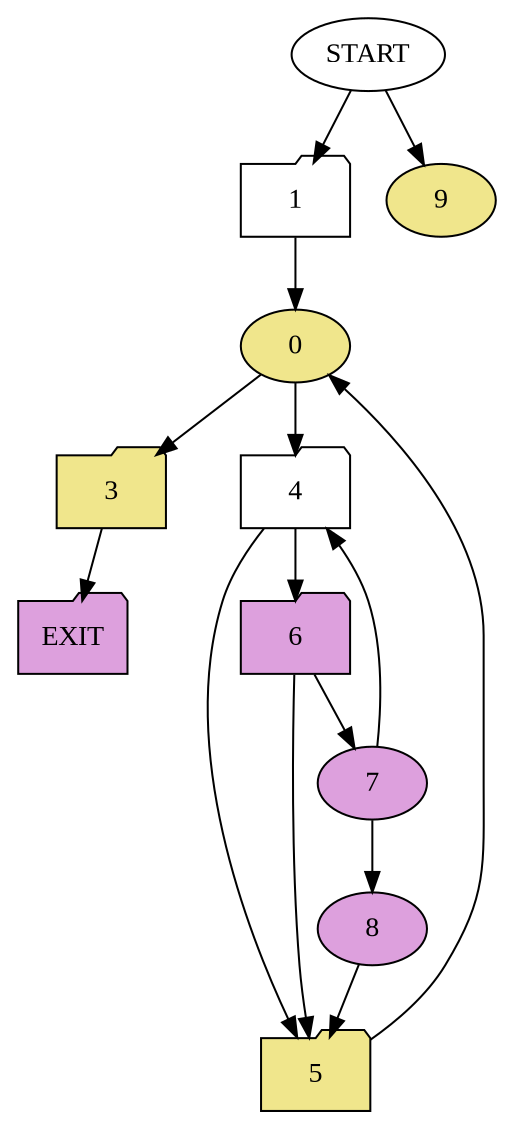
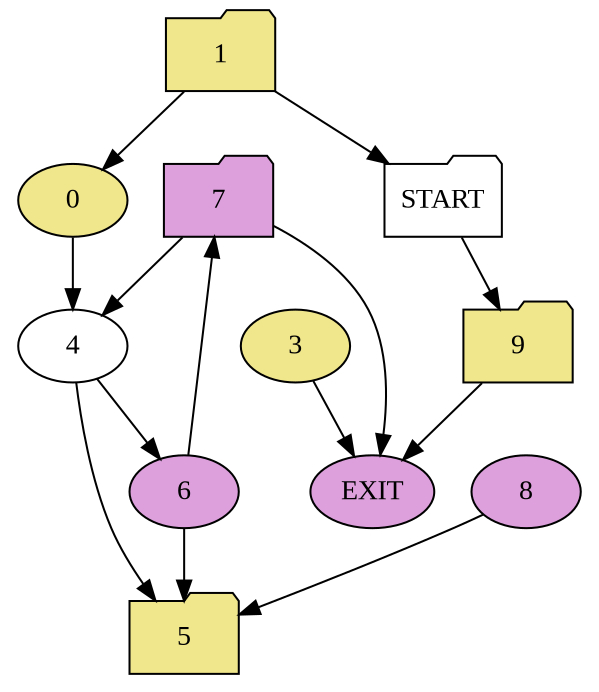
(368, 55) -> (443, 200)
(337, 117) -> (323, 122)
(295, 200) -> (221, 55)
(441, 200) -> (518, 346)
(217, 409) -> none
none -> (450, 414)
(111, 492) -> (295, 346)
(295, 492) -> (73, 346)
(73, 637) -> (372, 492)
(295, 637) -> (184, 492)
(484, 712) -> none
(372, 783) -> (219, 200)
(372, 846) -> (368, 309)
